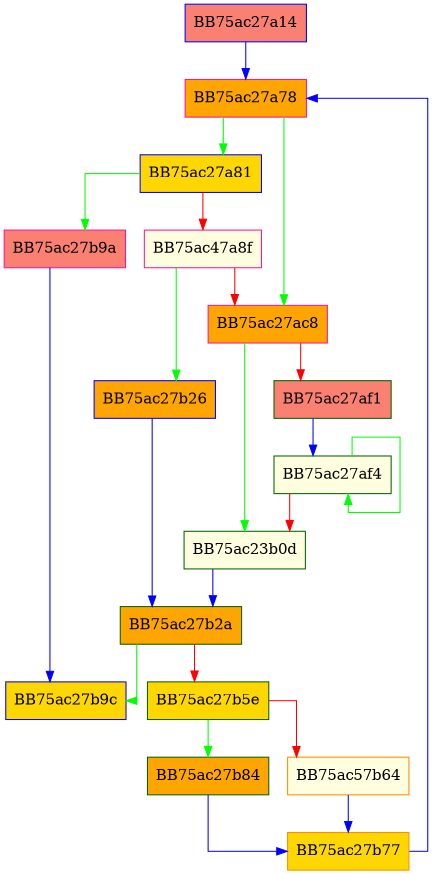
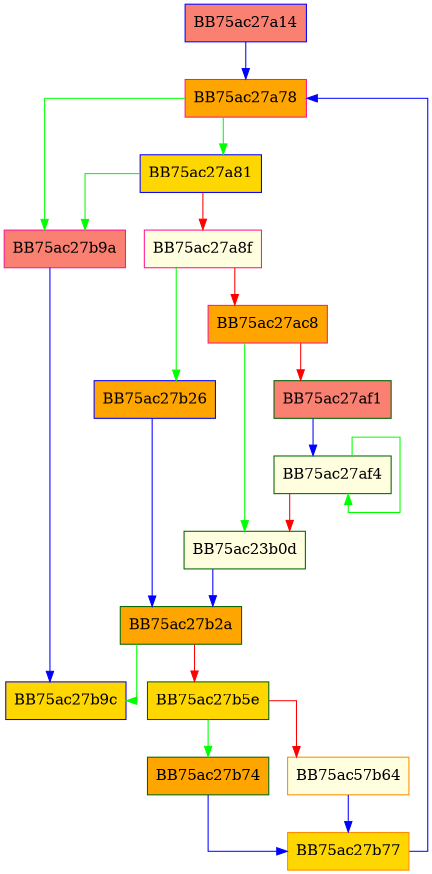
(284, 206) -> (54, 98)
(203, 249) -> (203, 249)
(208, 776) -> (208, 776)
